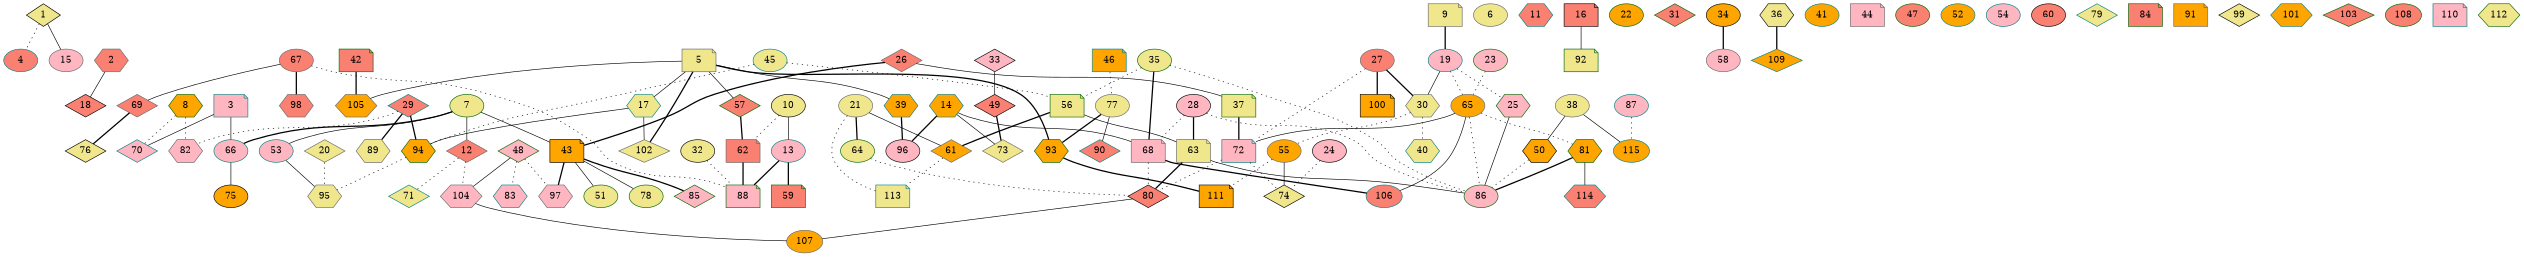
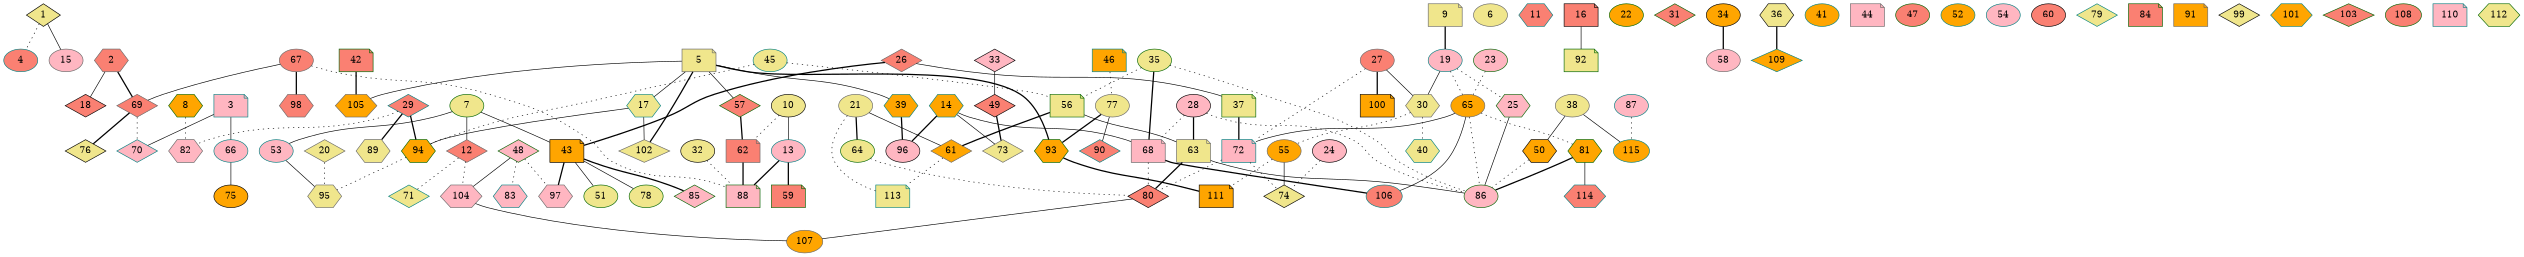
(1400, 83) -> (1400, 83)
none -> (125, 84)
(348, 126) -> none
(160, 130) -> (137, 128)
